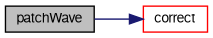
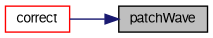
(112, 19) -> (87, 19)
